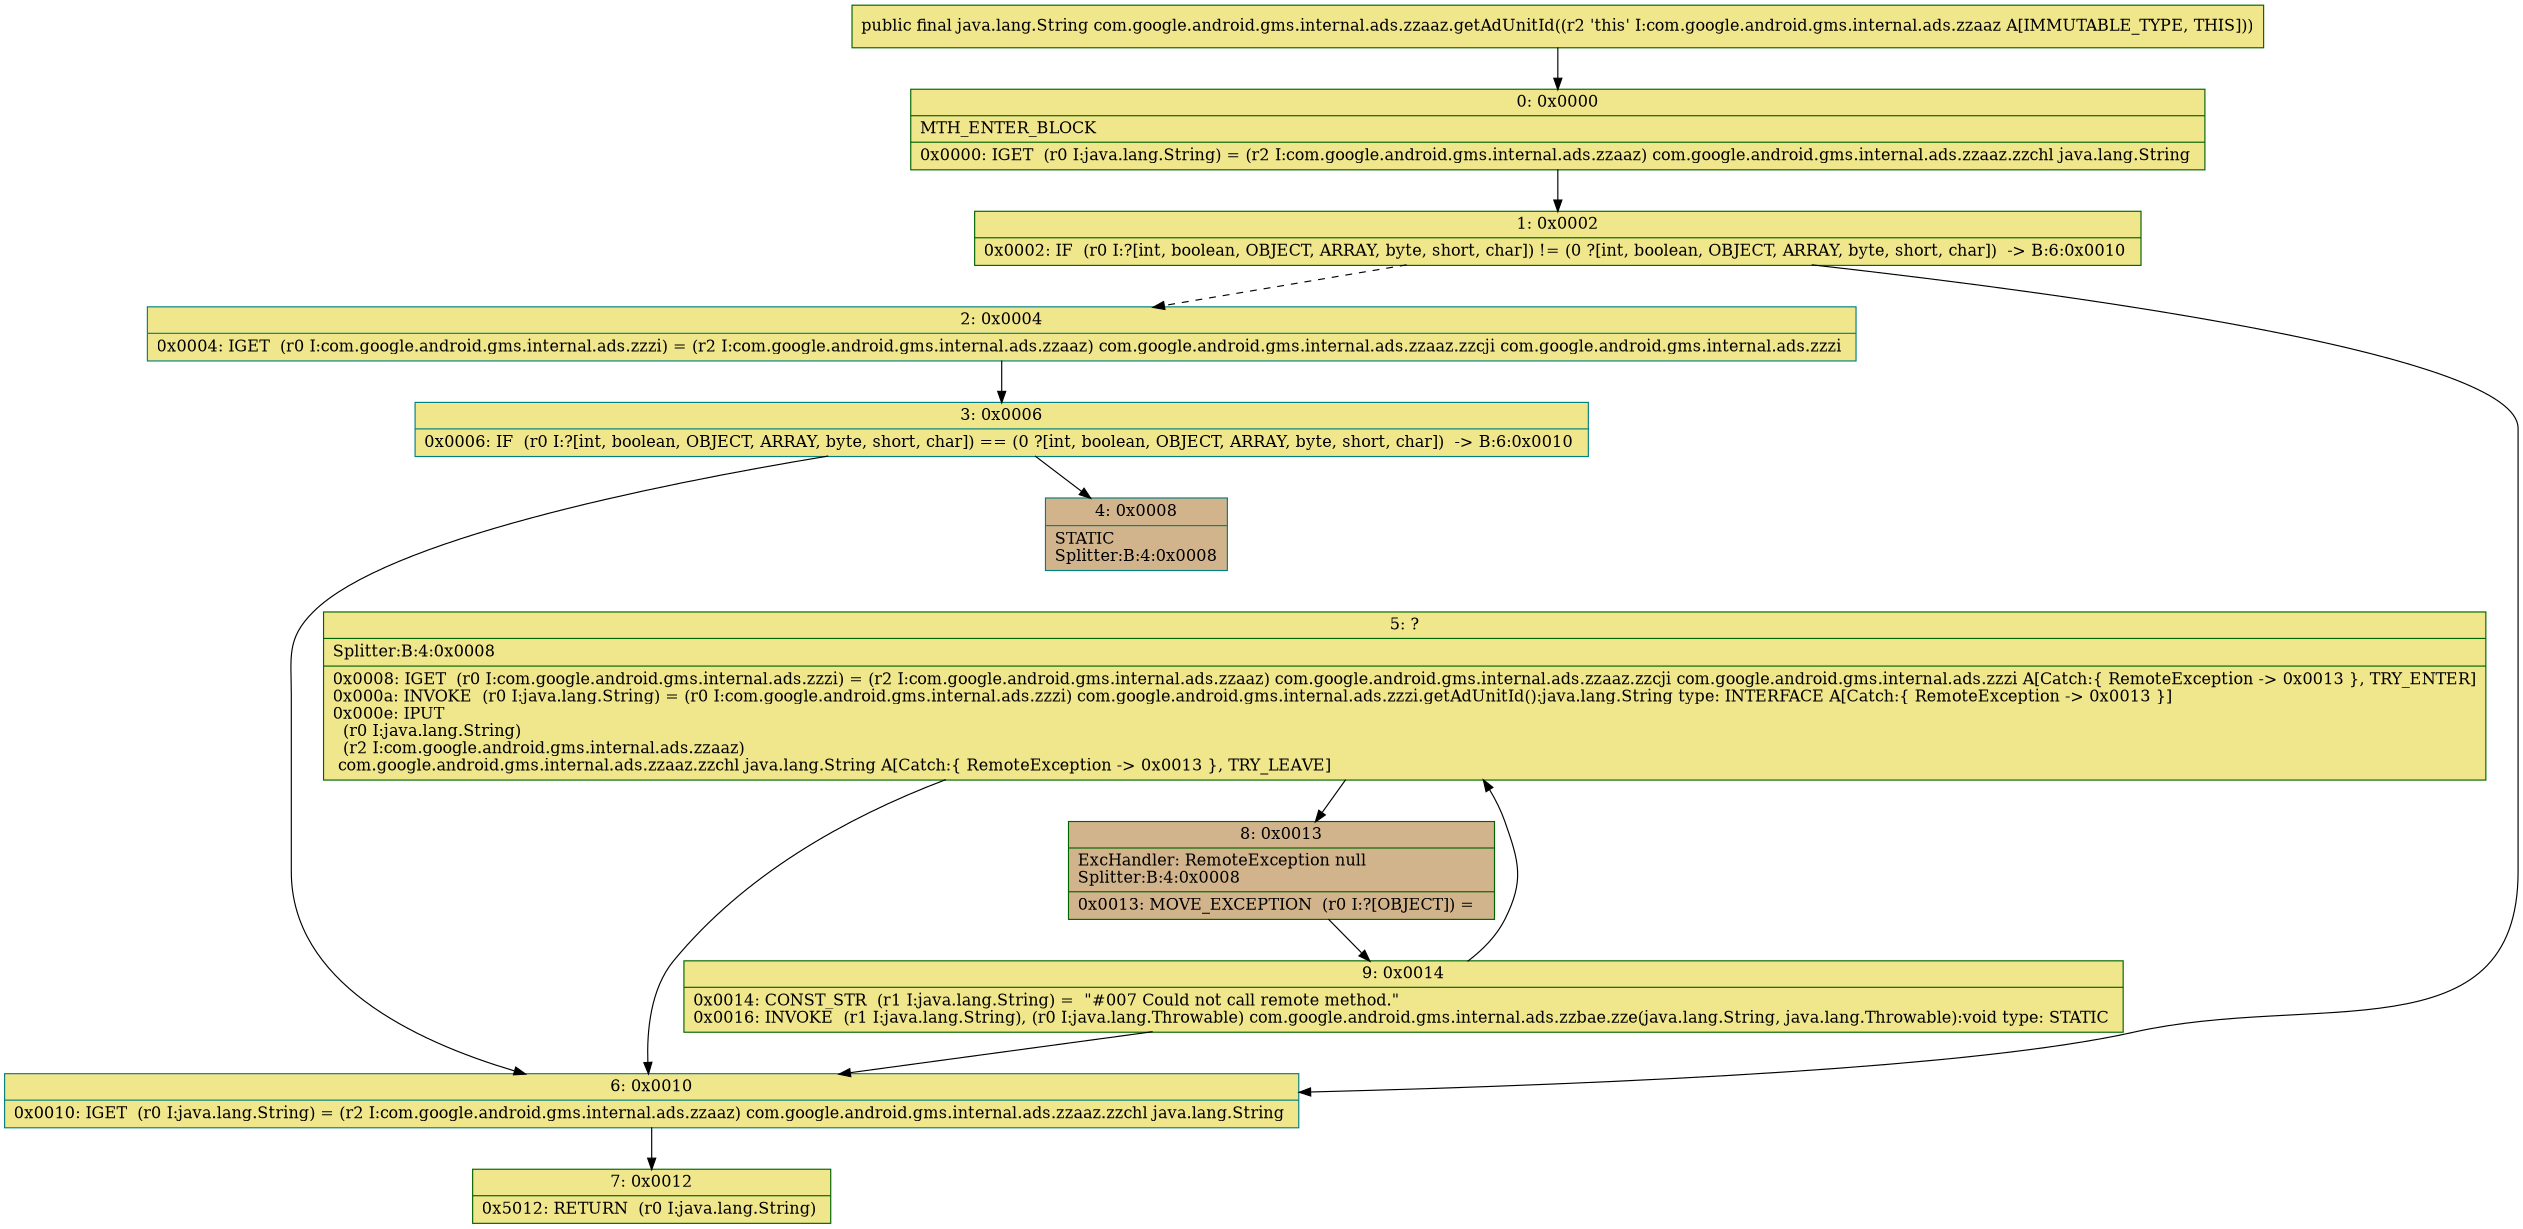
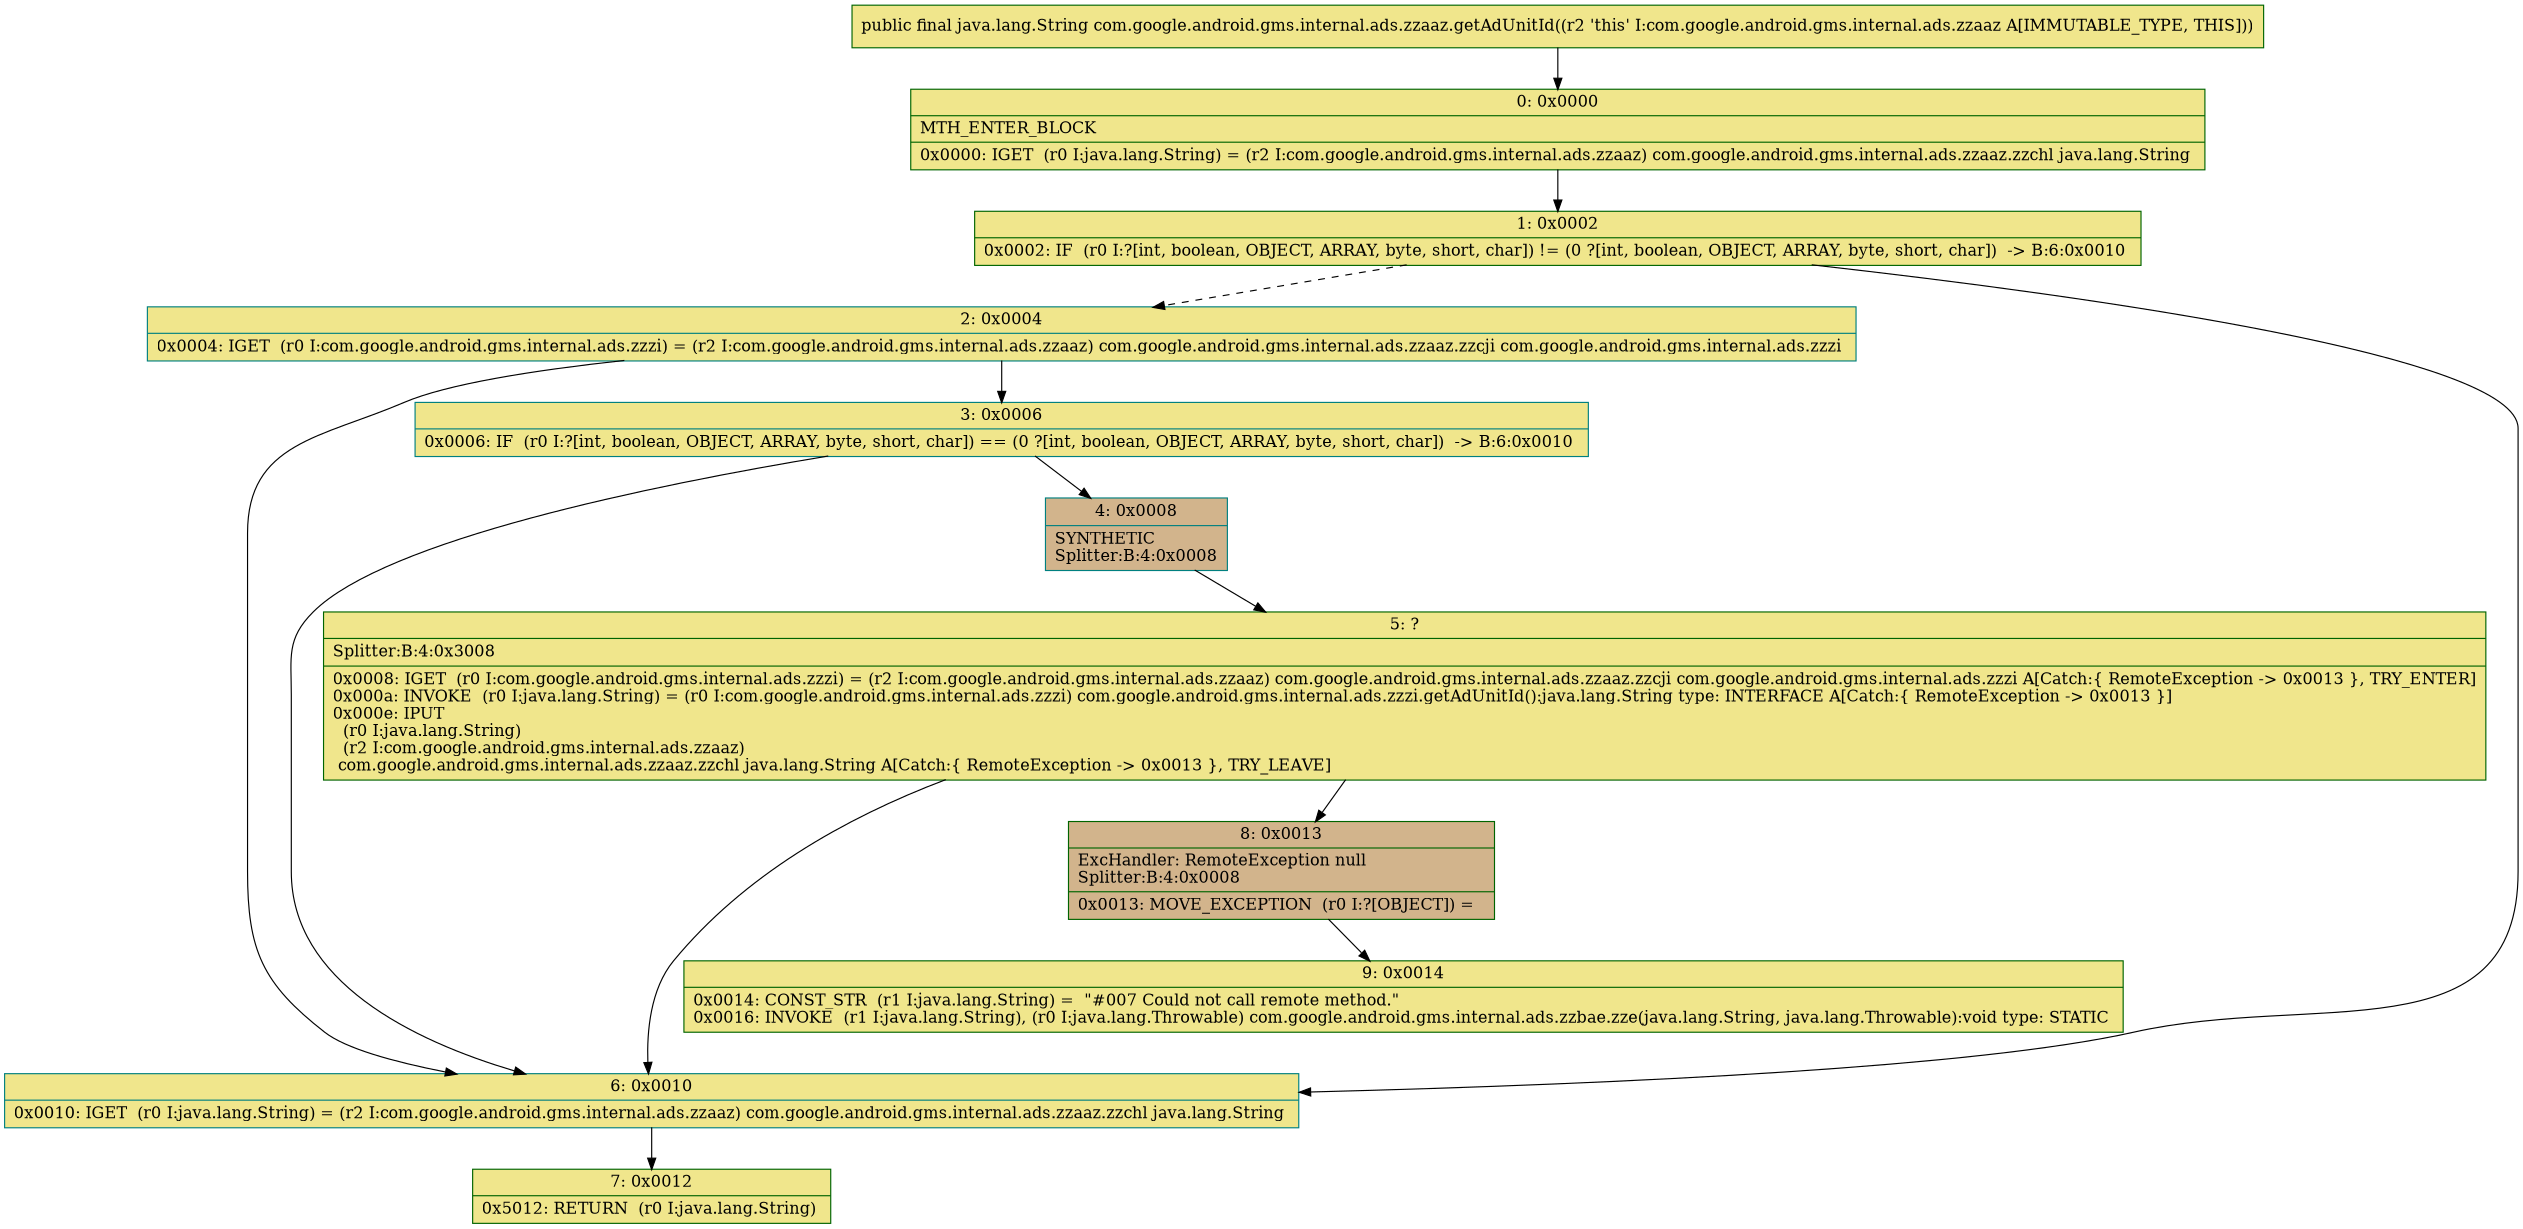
(1085, 539) -> (1105, 539)
(415, 652) -> (415, 652)
(1517, 881) -> (1225, 588)
(1002, 1052) -> (248, 637)
